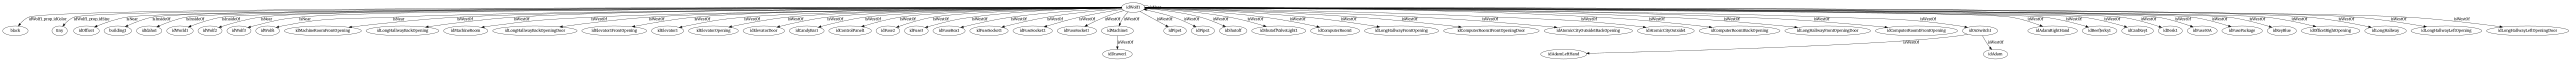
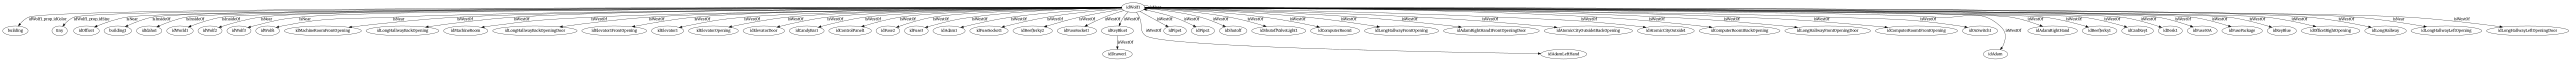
(2399, 19) -> (2399, 19)
(15, 31) -> (15, 31)
(949, 31) -> (949, 31)
(1033, 31) -> (1033, 31)
(1117, 31) -> (1117, 31)
(1491, 31) -> (1491, 31)
(1986, 42) -> (1586, 11)
(1779, 47) -> (1329, 49)
